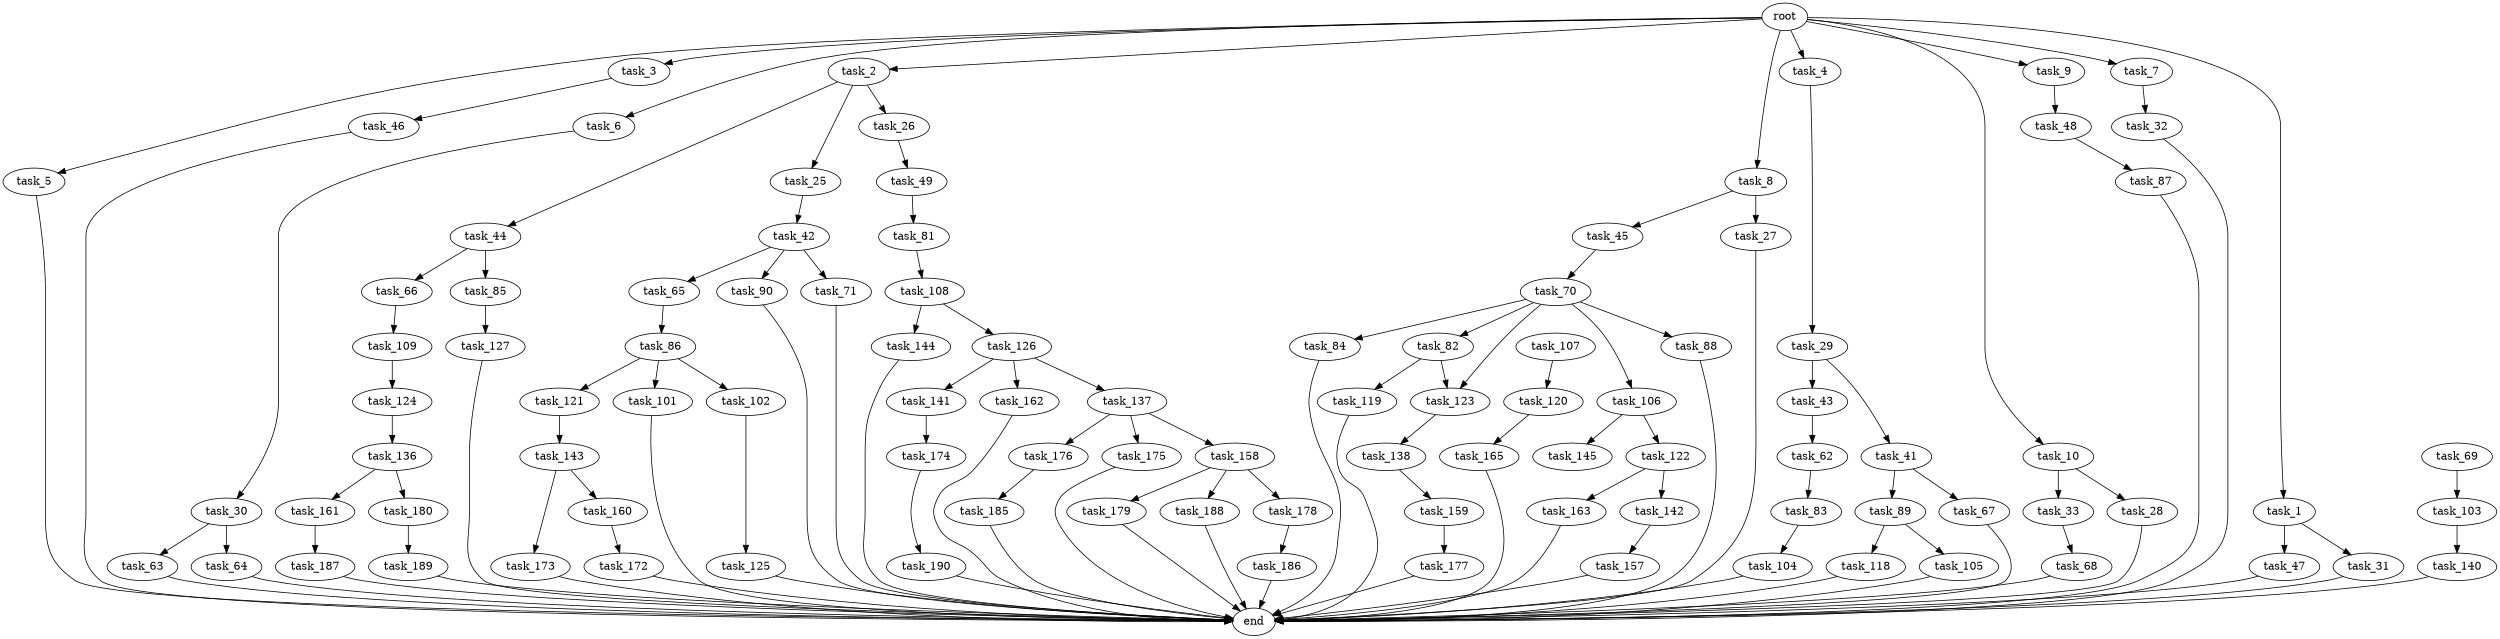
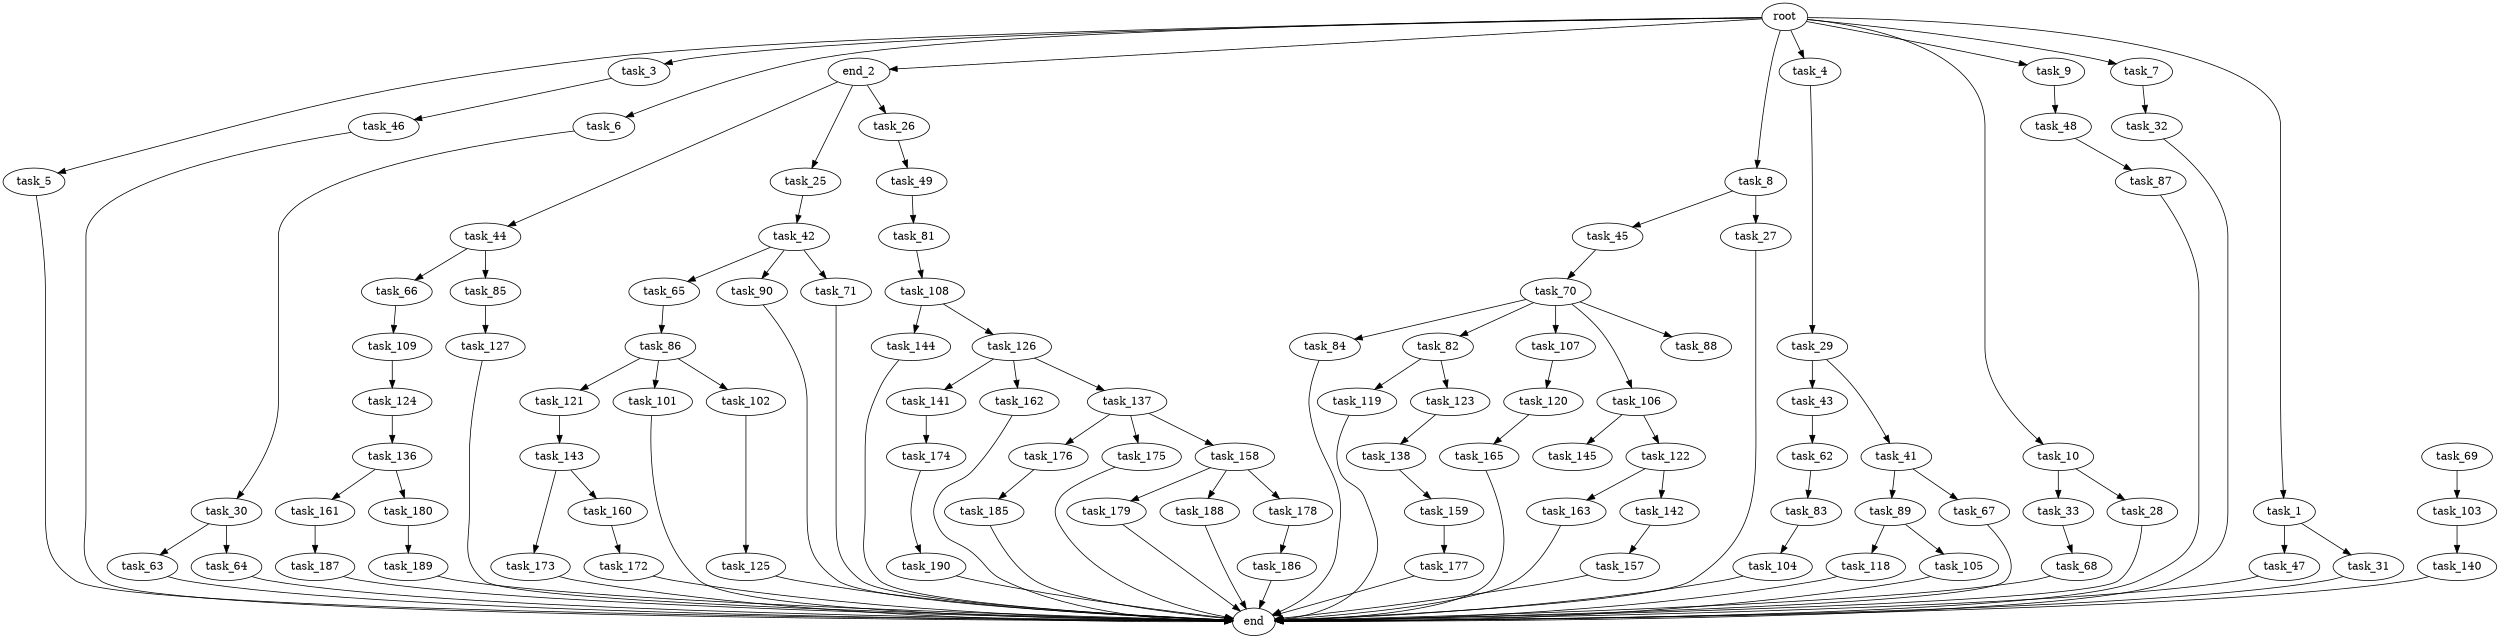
(859, 72) -> (859, 72)
(1501, 341) -> (1556, 316)
(1655, 585) -> none
